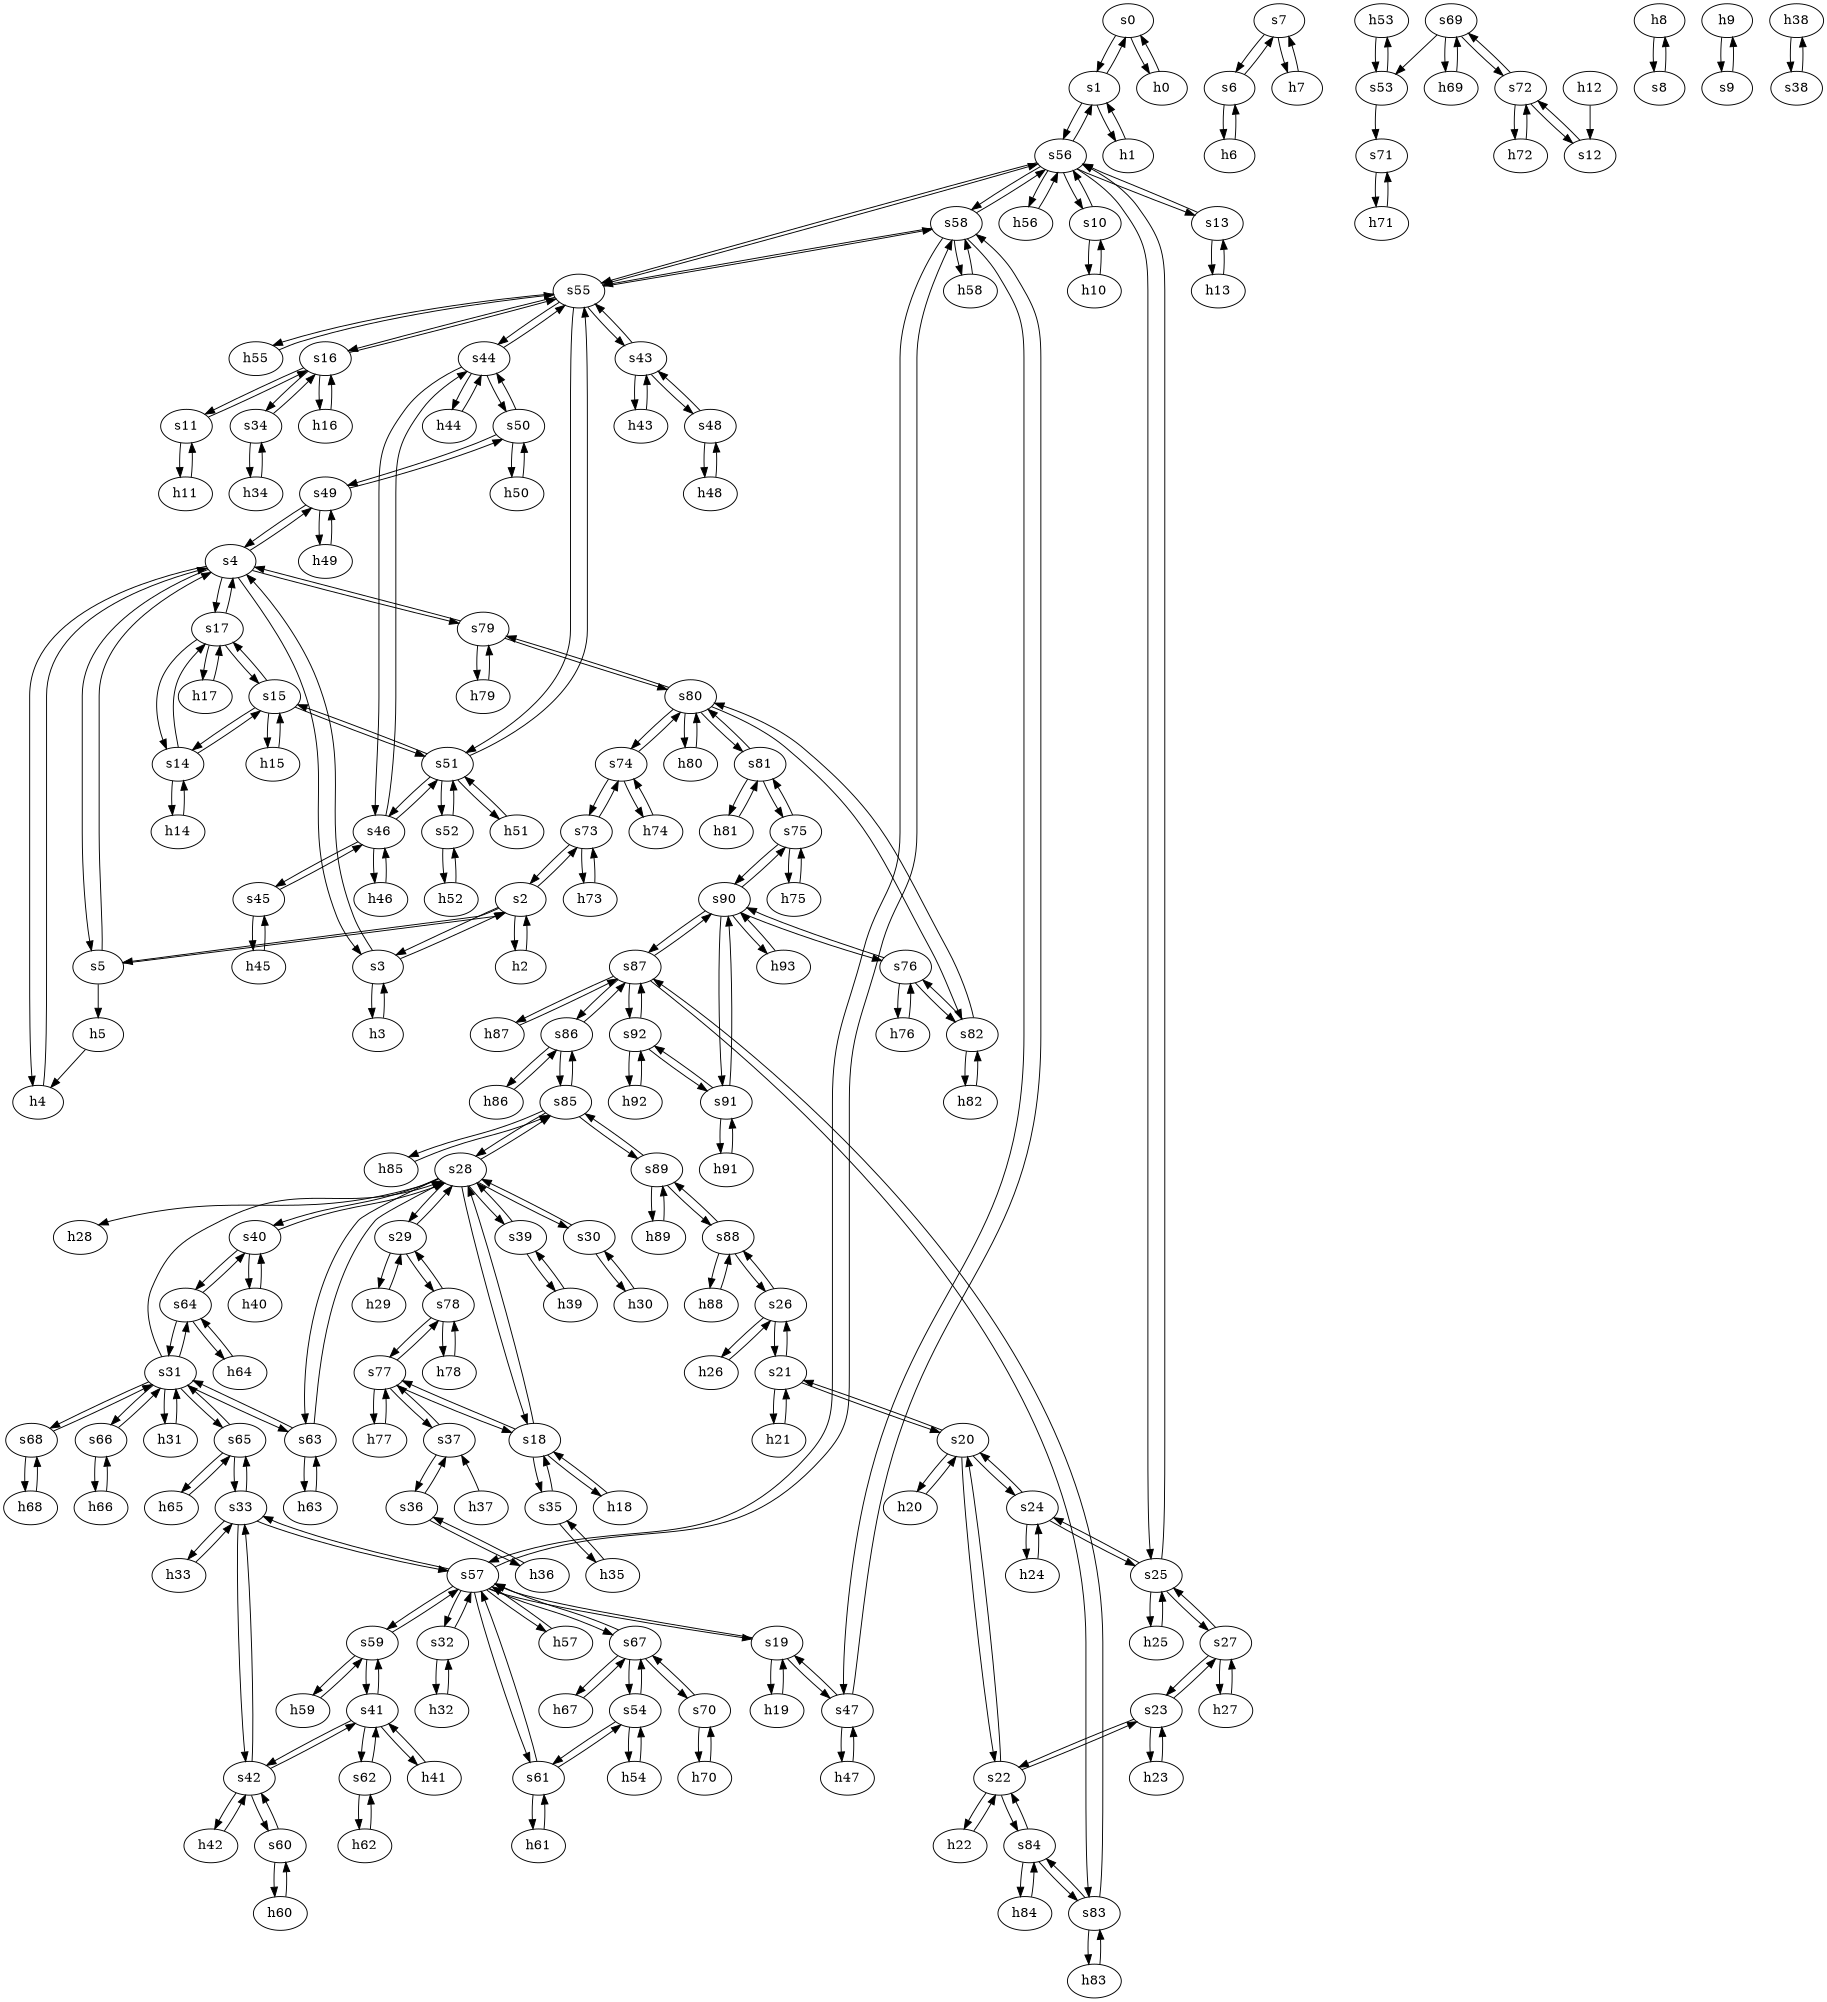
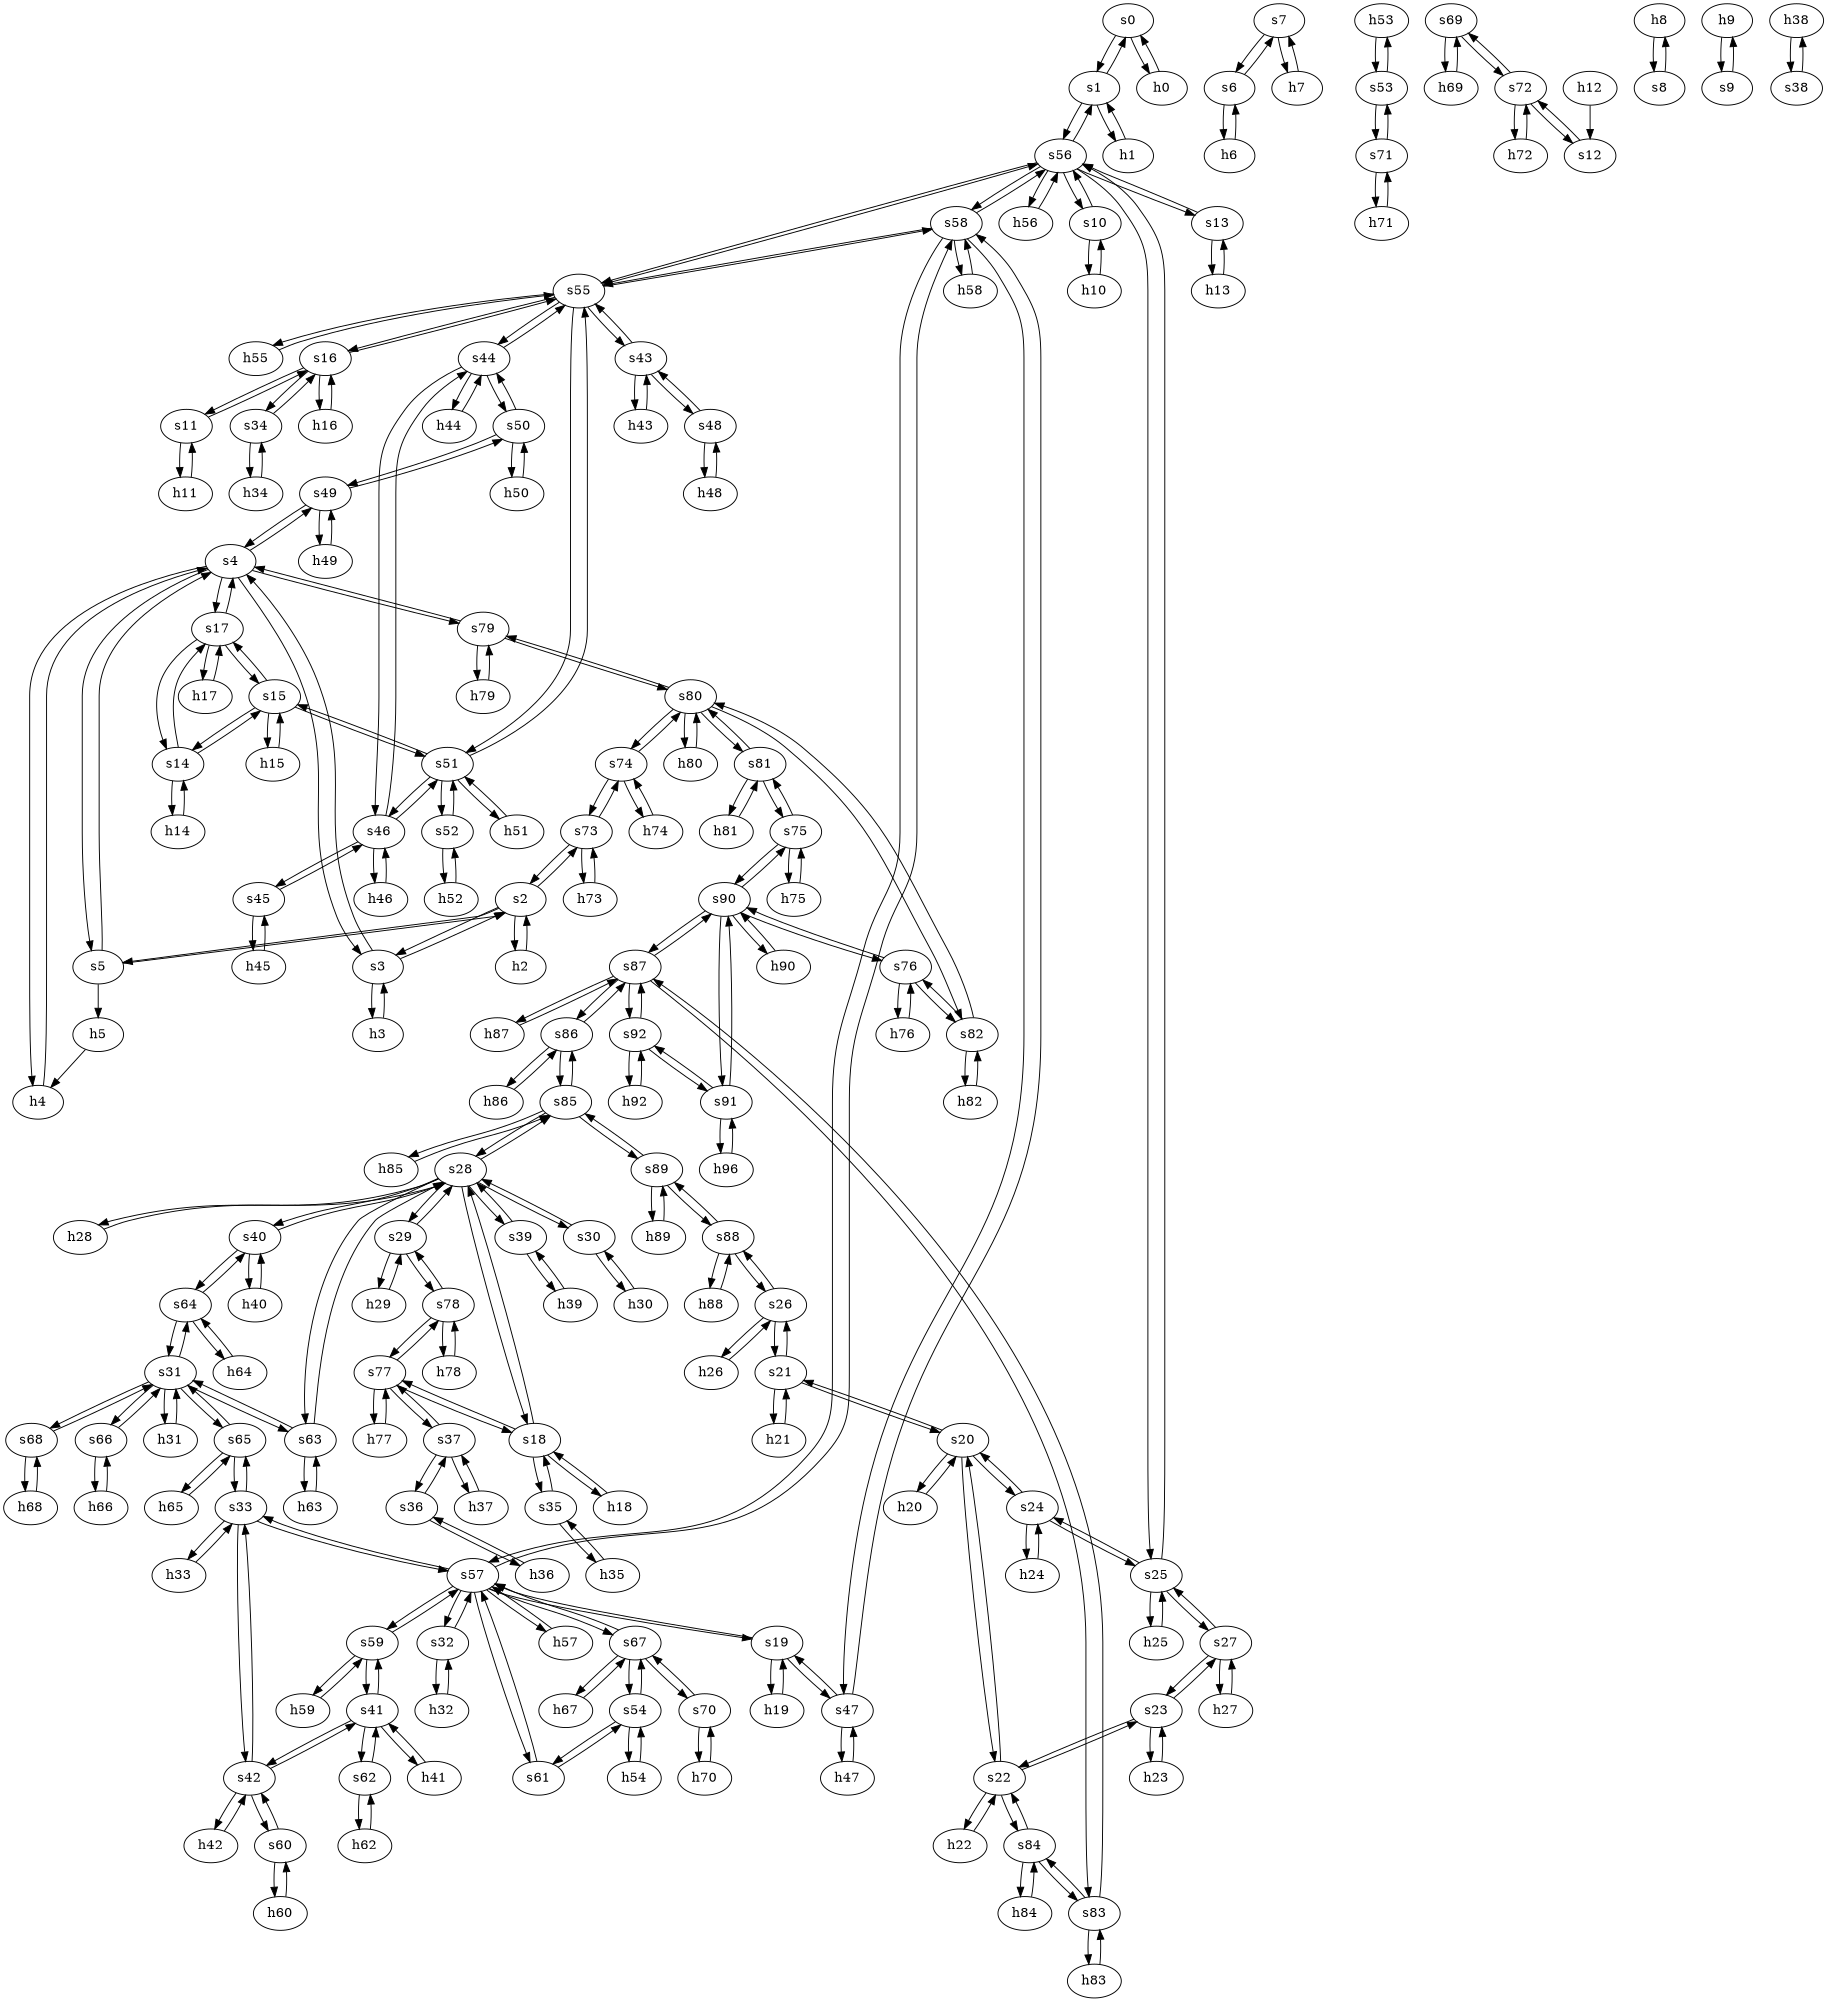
(1420, 51) -> (1388, 127)
(784, 967) -> (784, 967)
(726, 1170) -> (726, 1170)
(242, 1212) -> (269, 1205)
none -> (457, 1471)
(539, 1846) -> none
